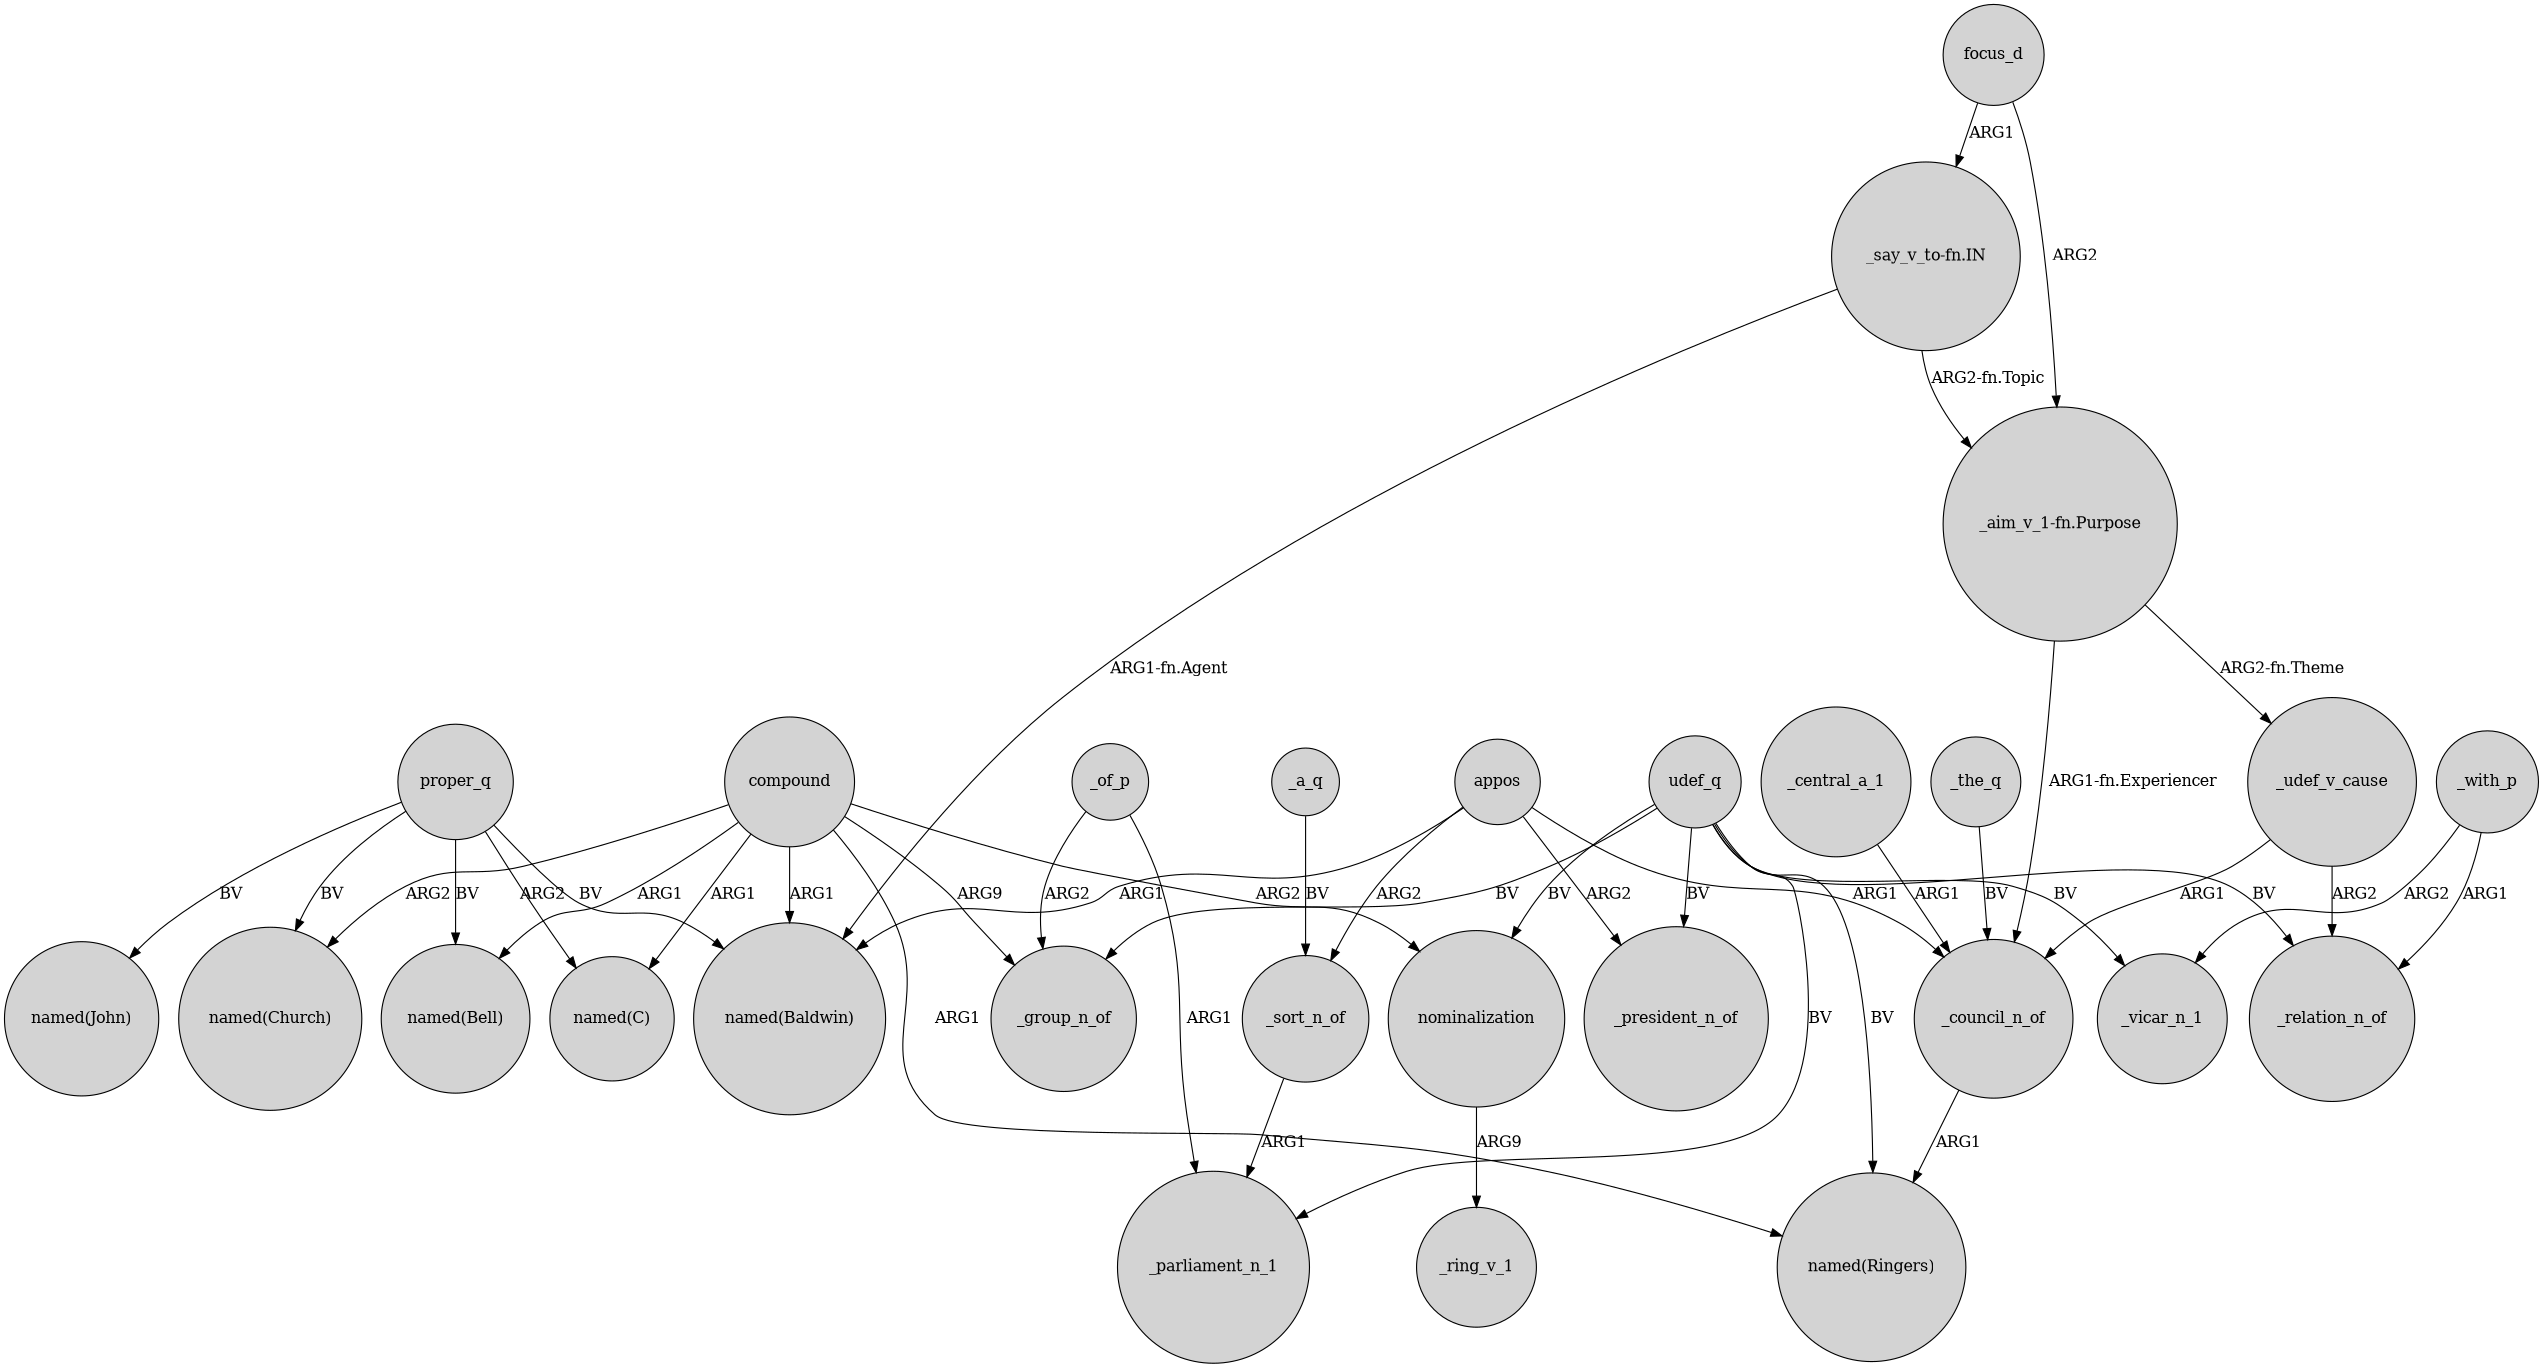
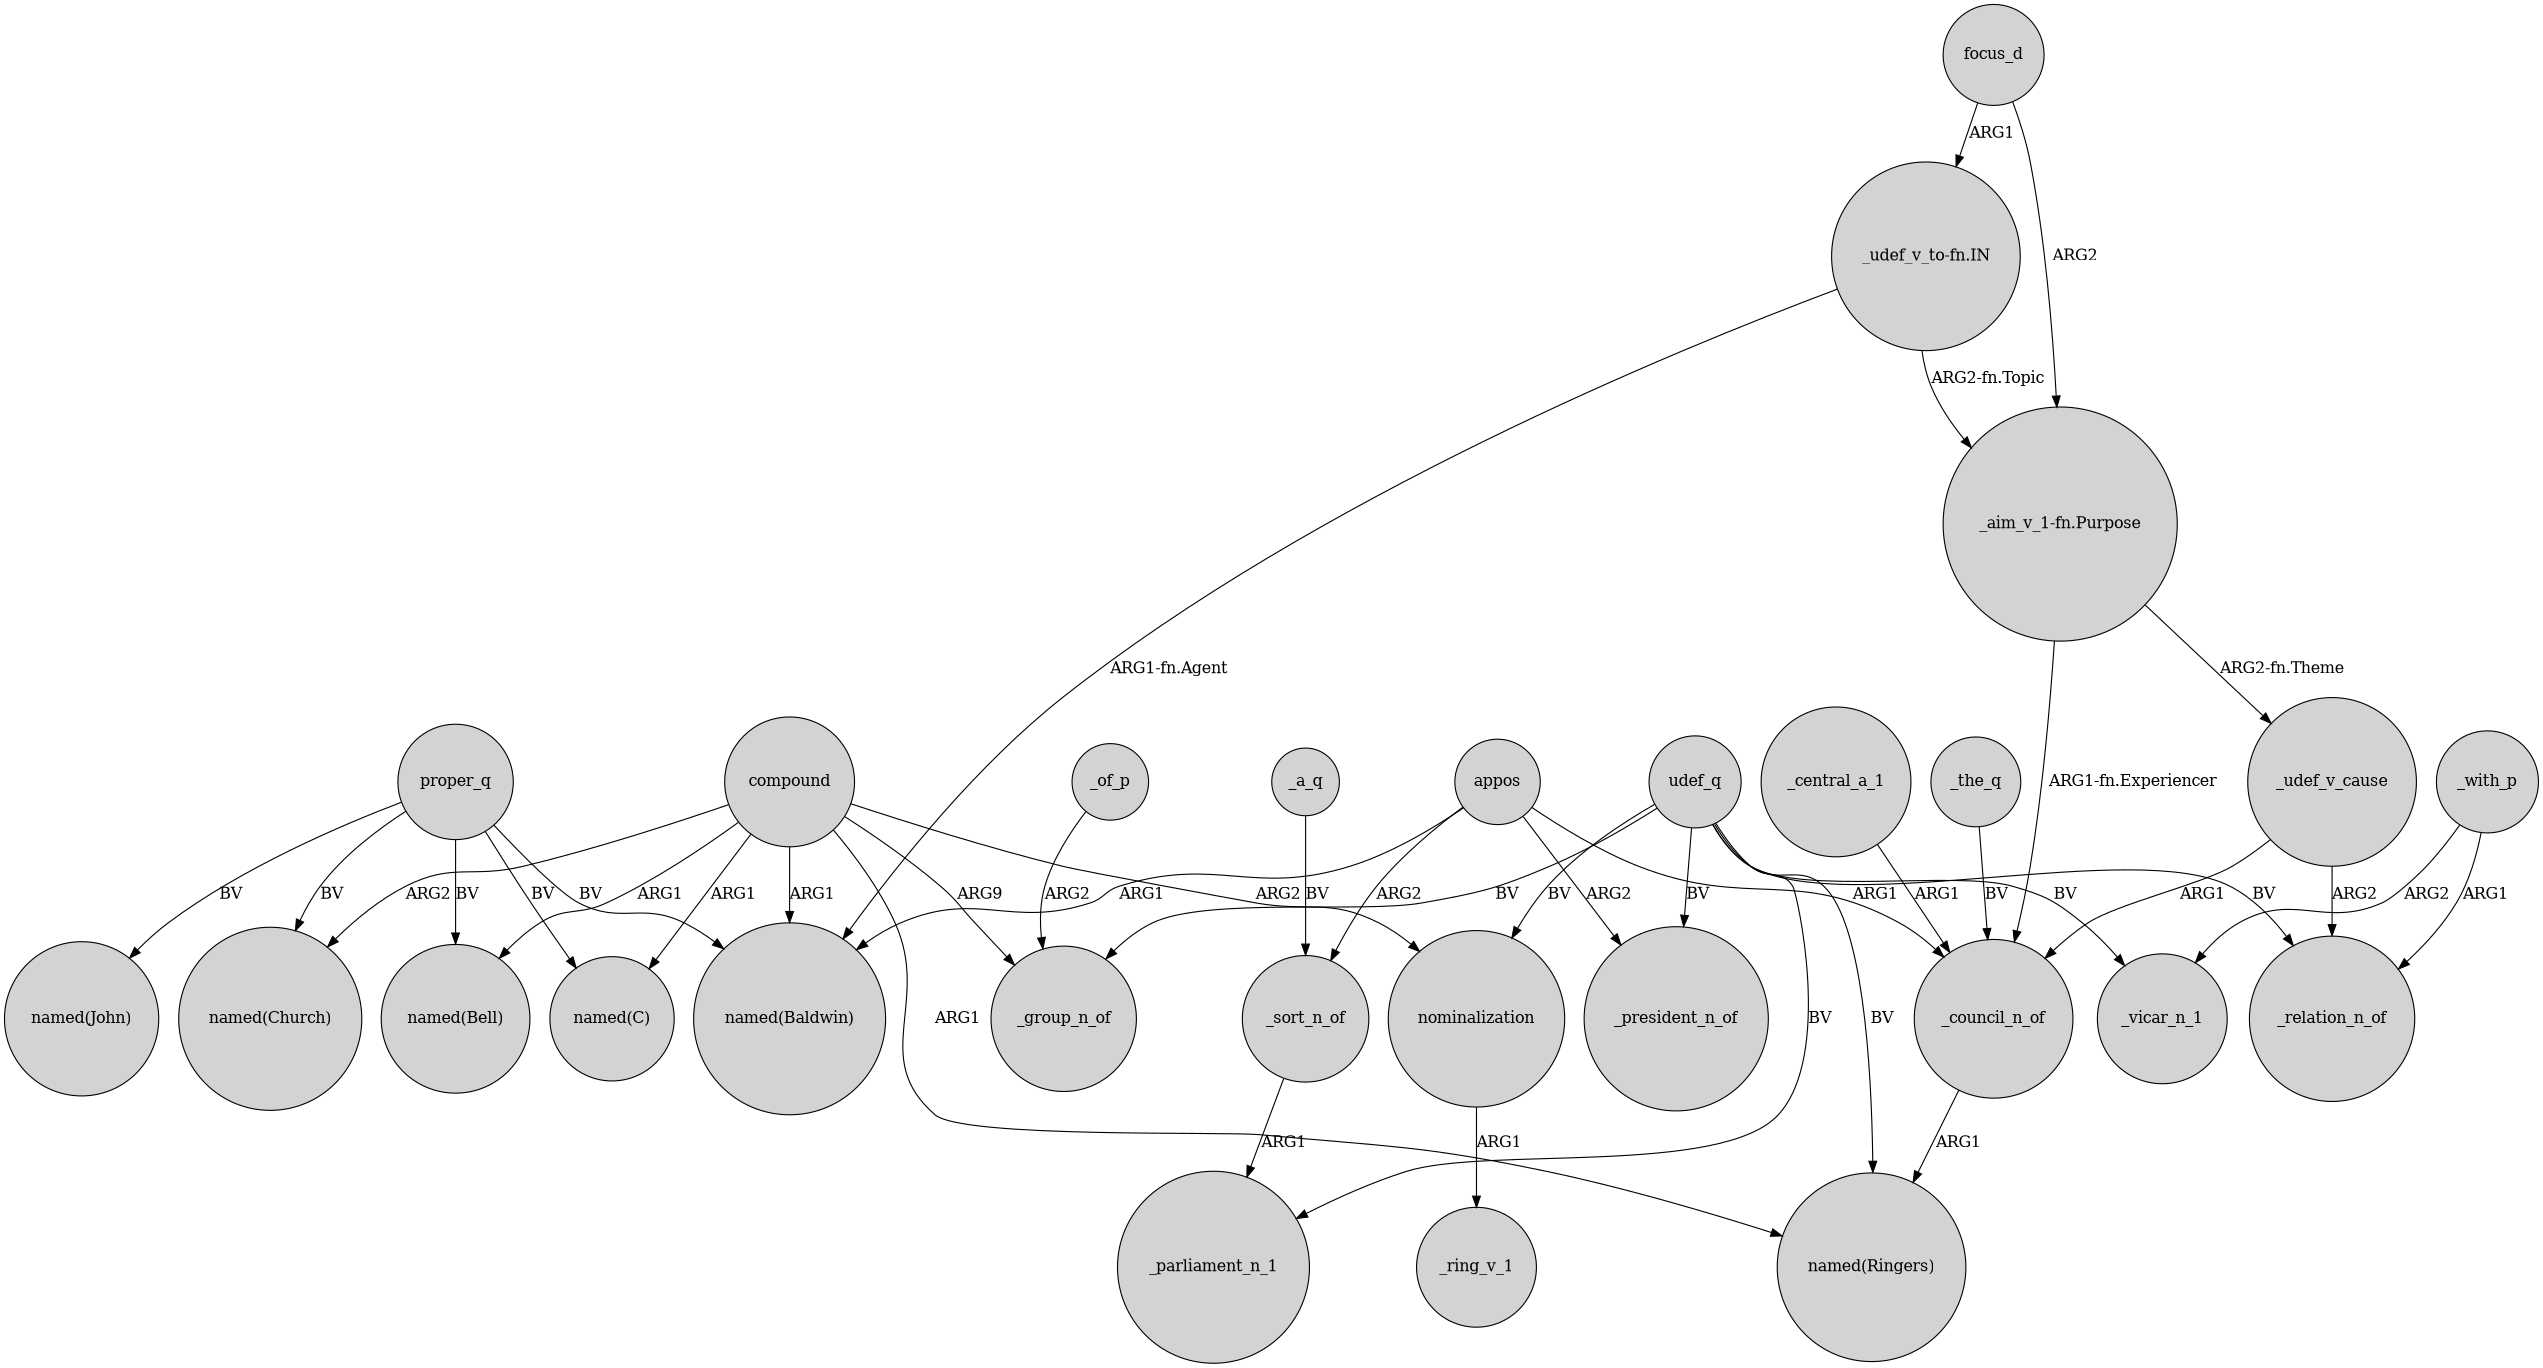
(1926, 256) -> (1926, 256)
(543, 895) -> (543, 895)
(1179, 985) -> none
(1499, 1143) -> (1499, 1143)
